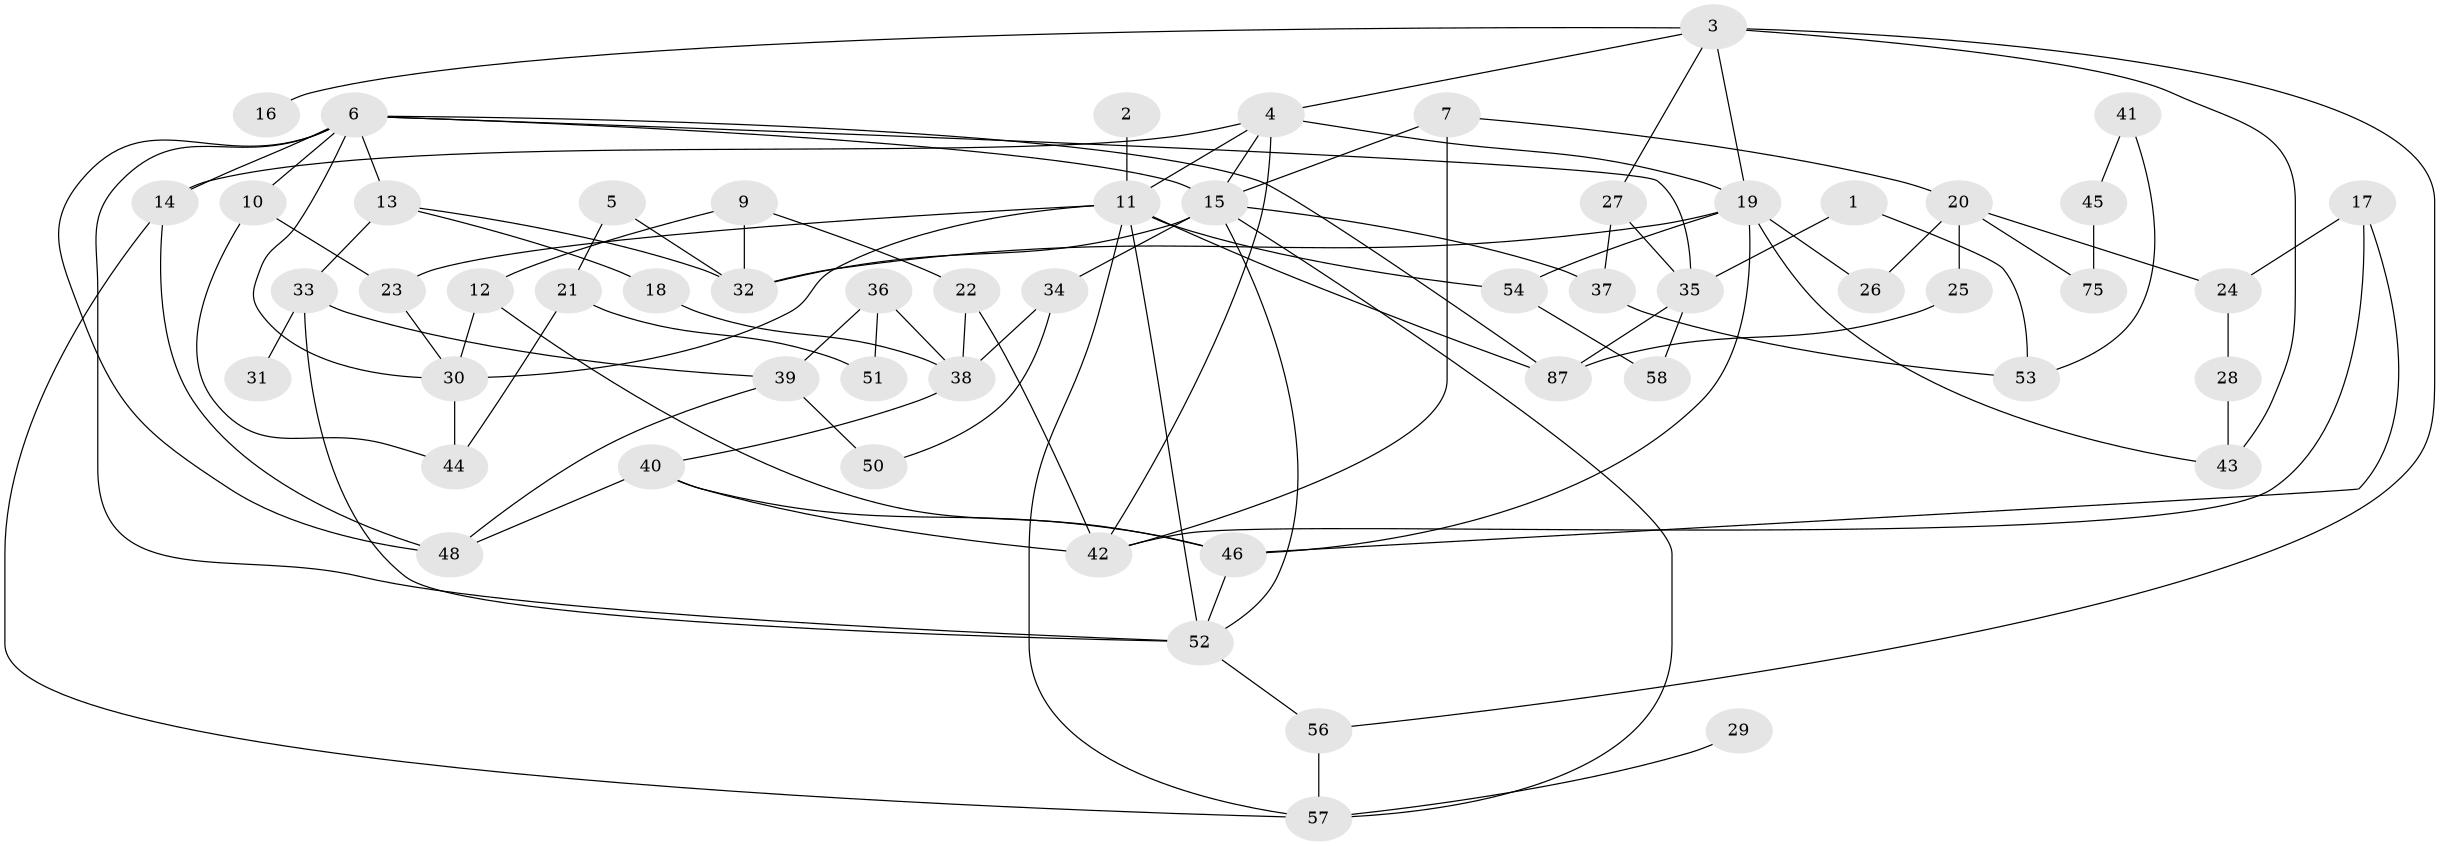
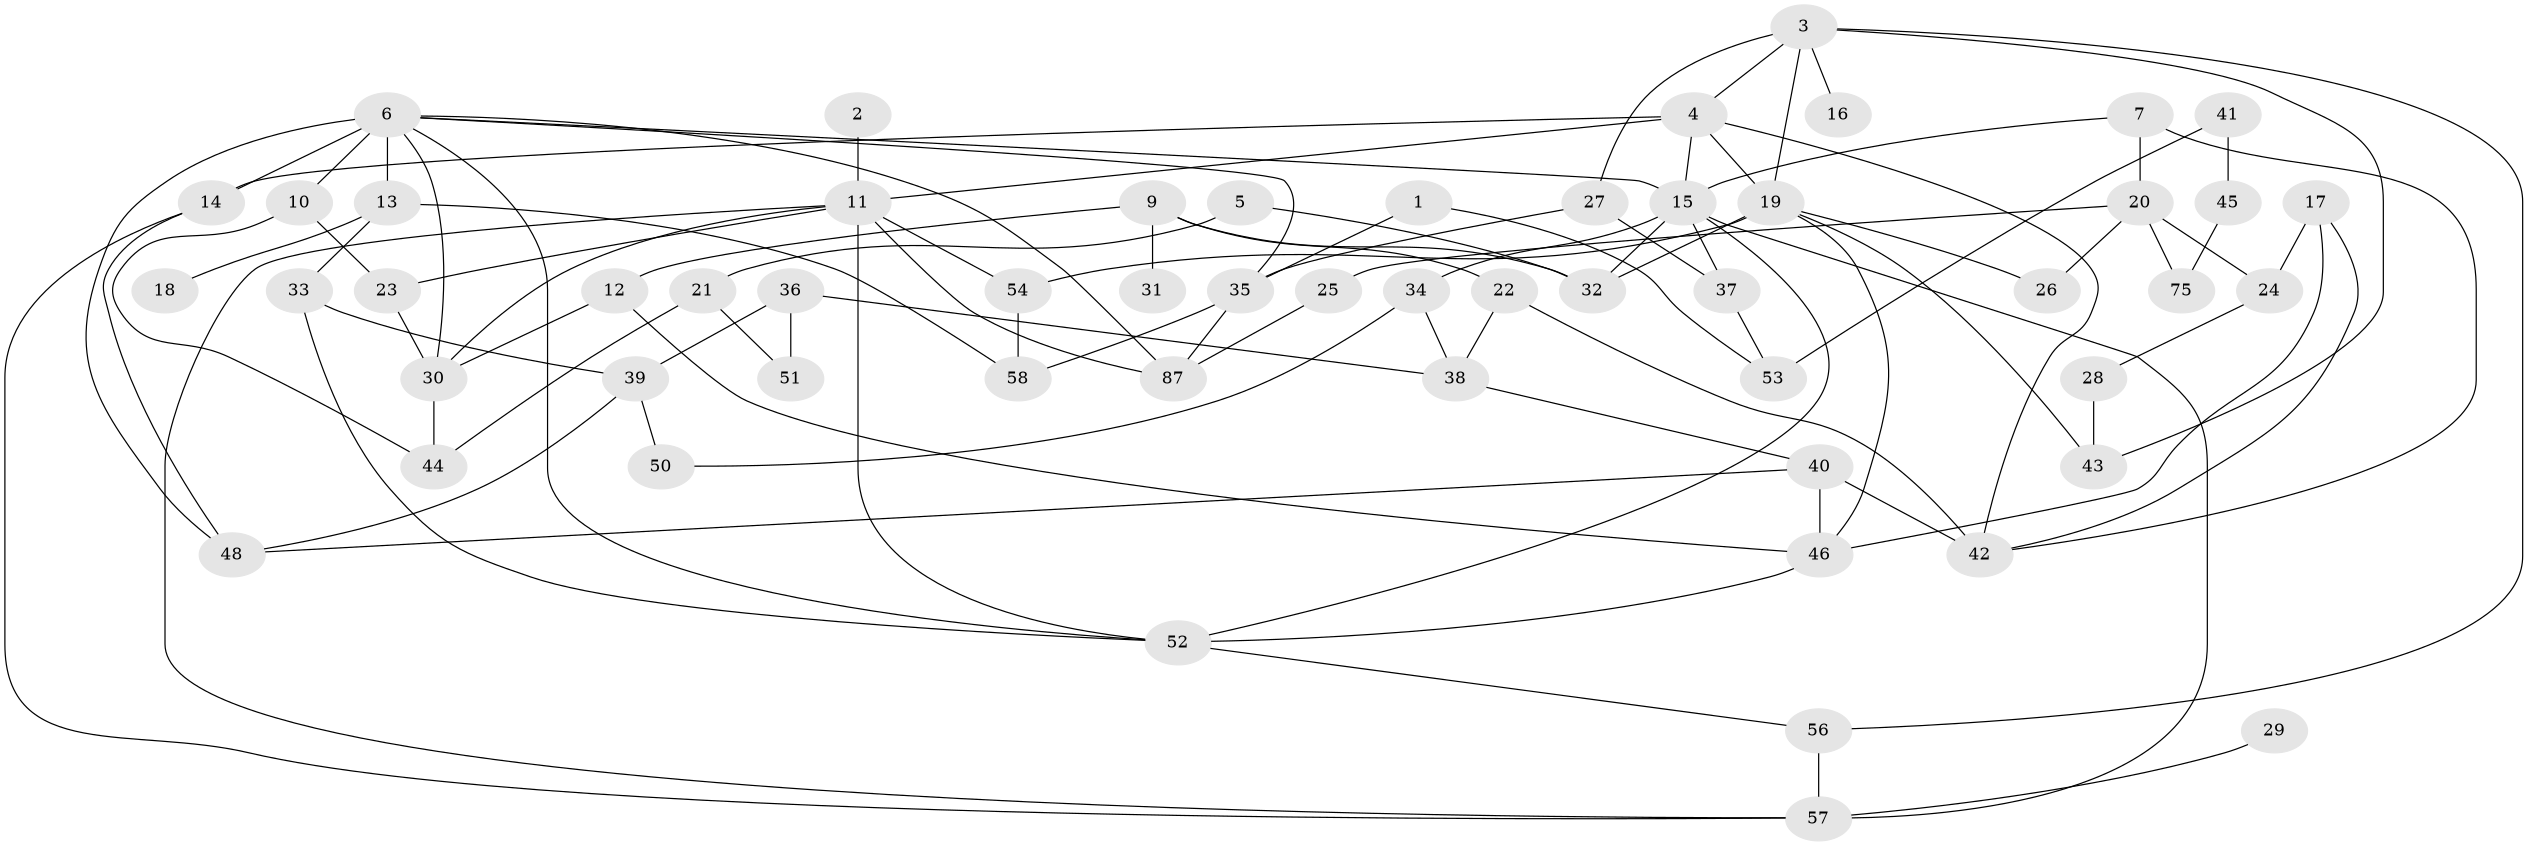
(571, 235) -> (722, 238)
(809, 335) -> none
(277, 342) -> (1153, 247)
